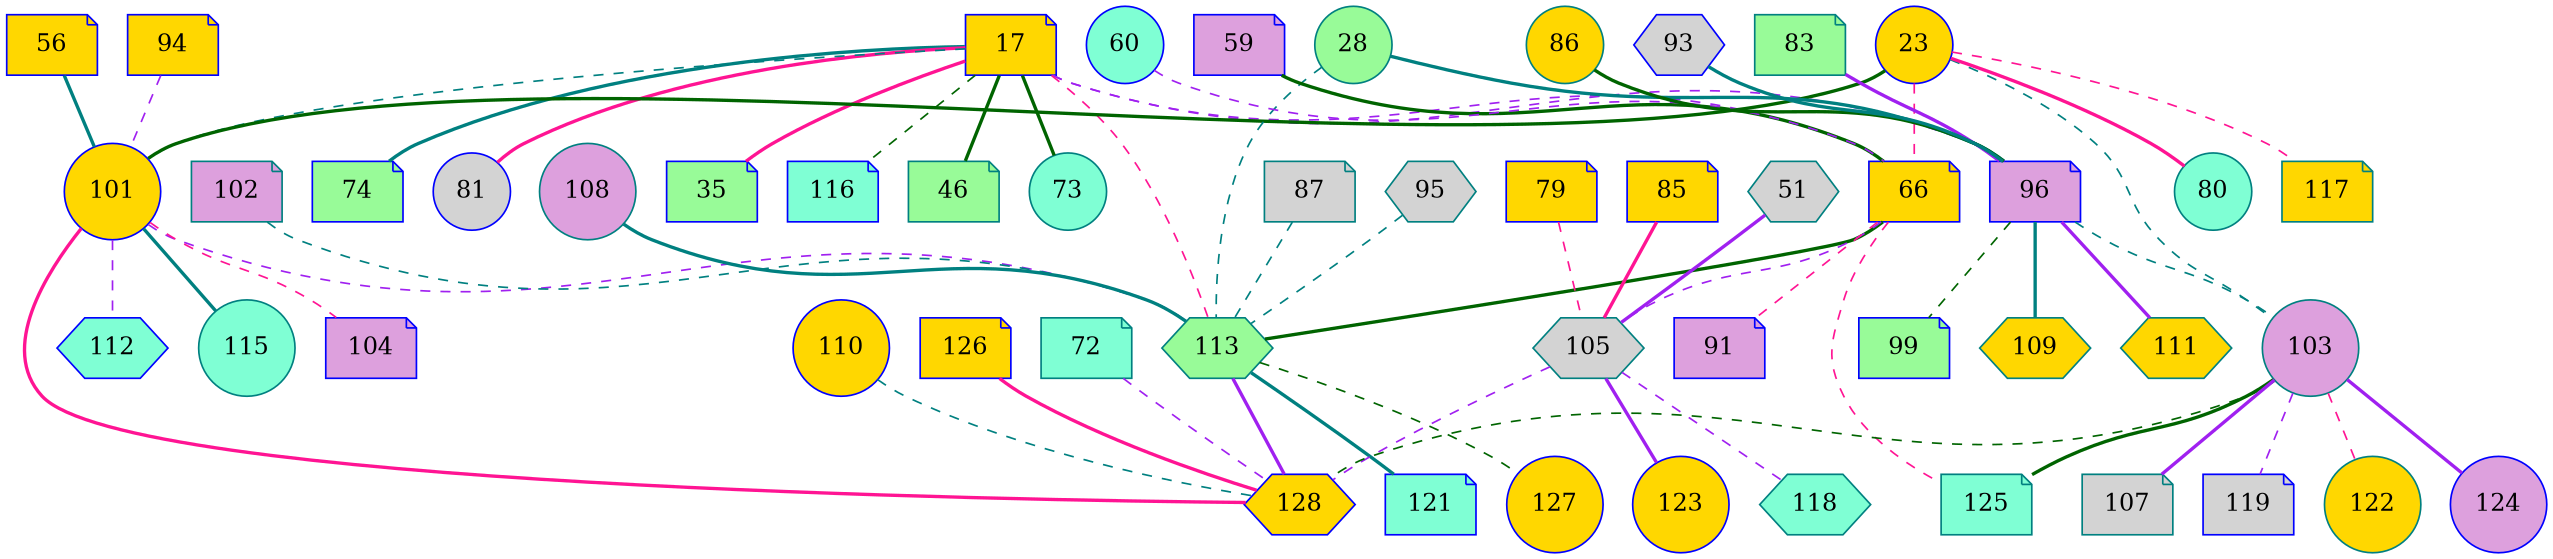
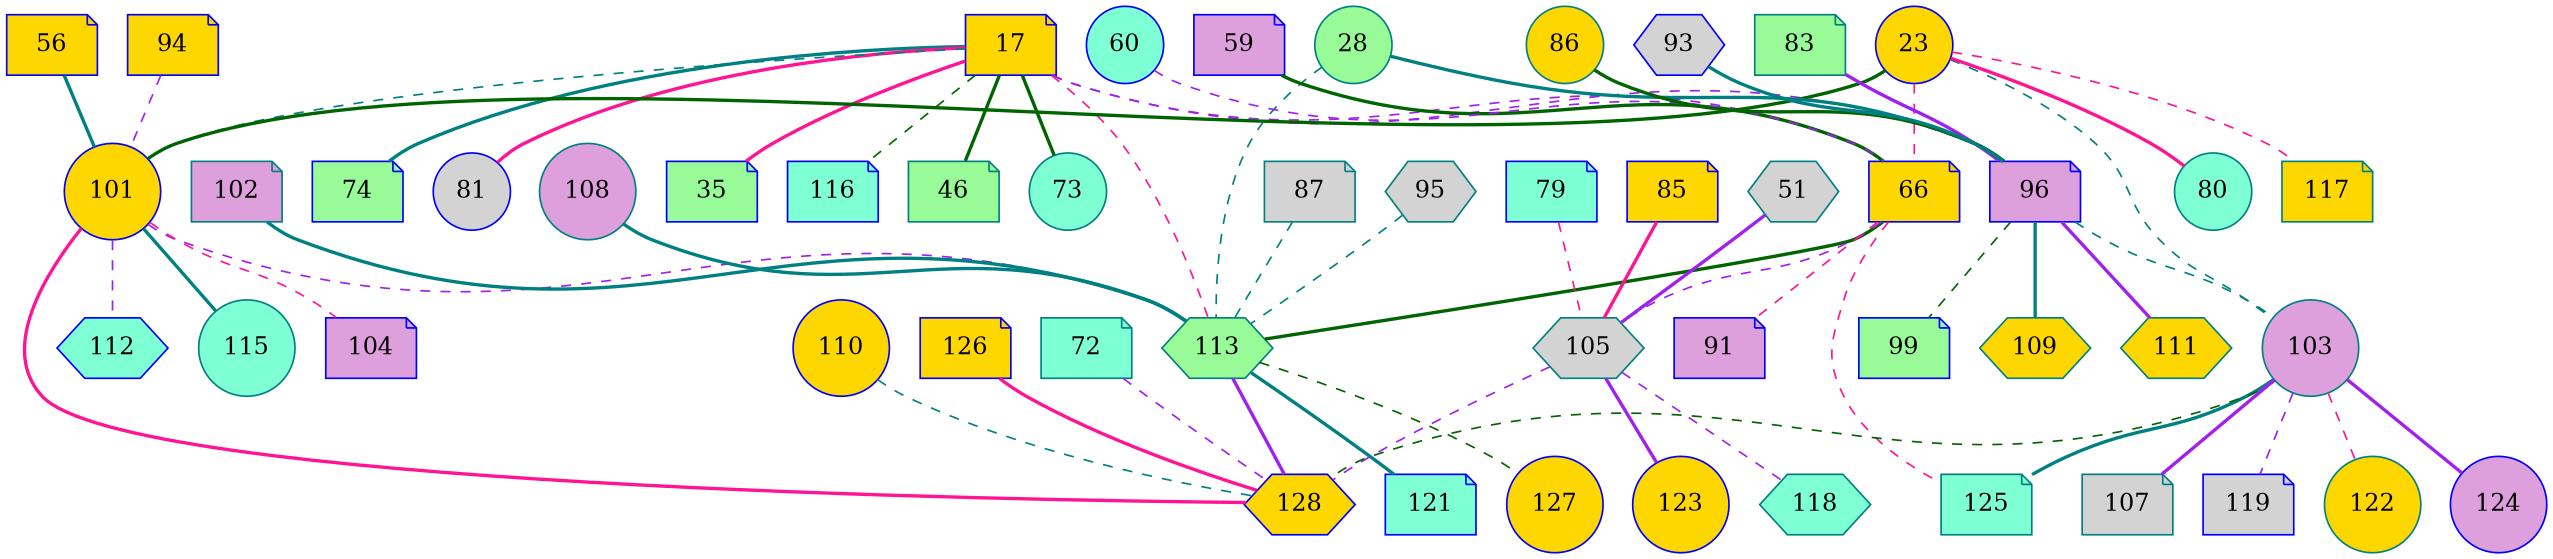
(1552, 192) -> (1552, 192)
(726, 274) -> (726, 274)
(2097, 444) -> (2097, 444)
